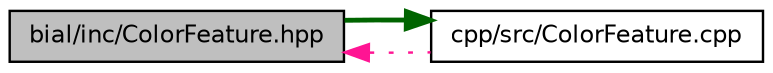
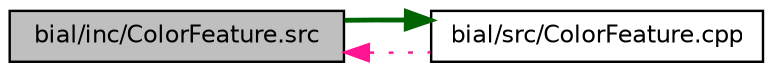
(177, 36) -> (177, 36)
(597, 36) -> (597, 36)
